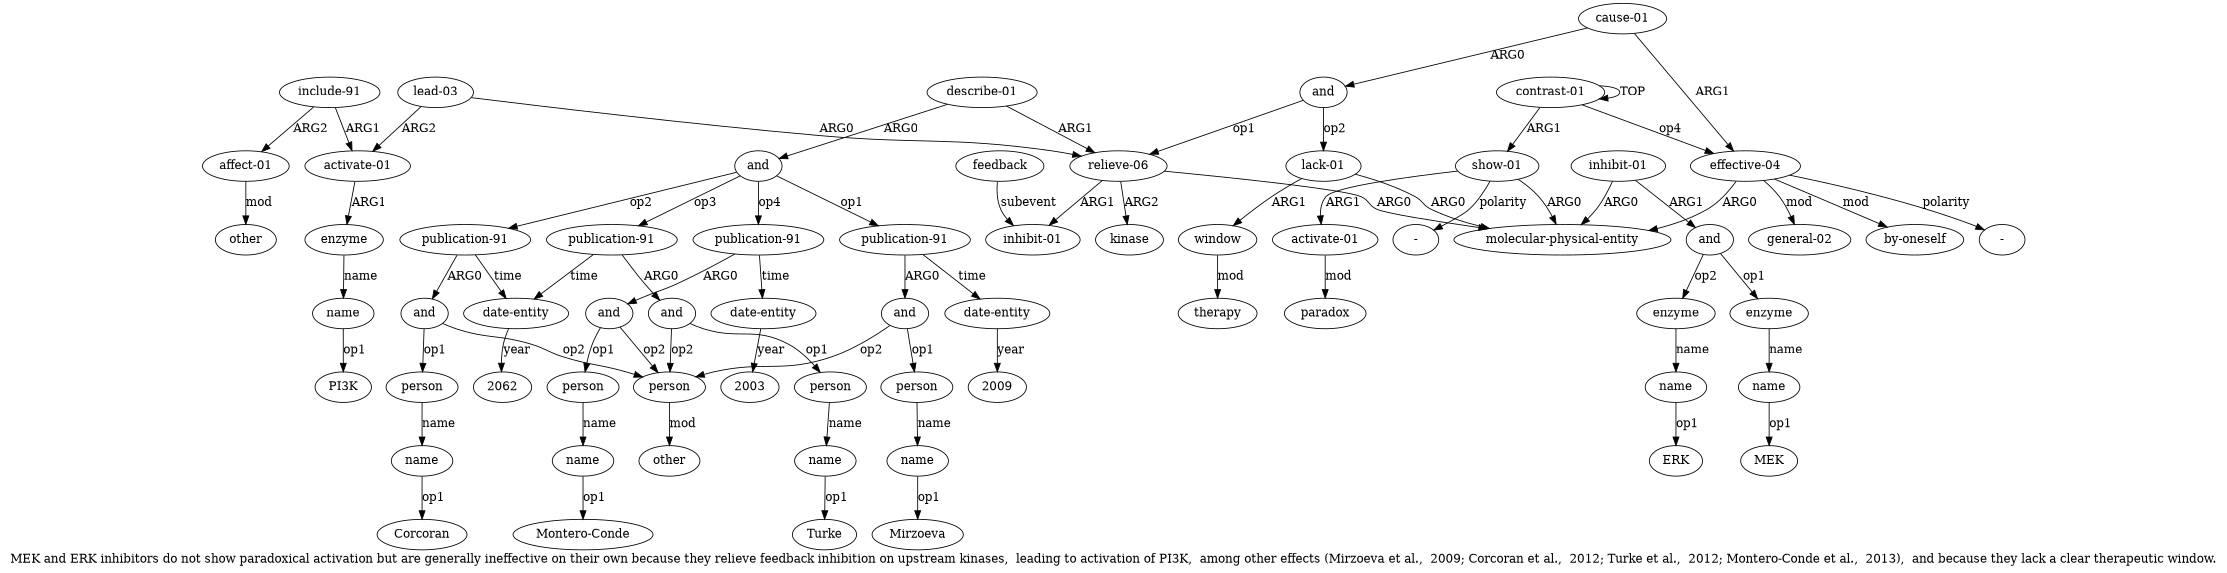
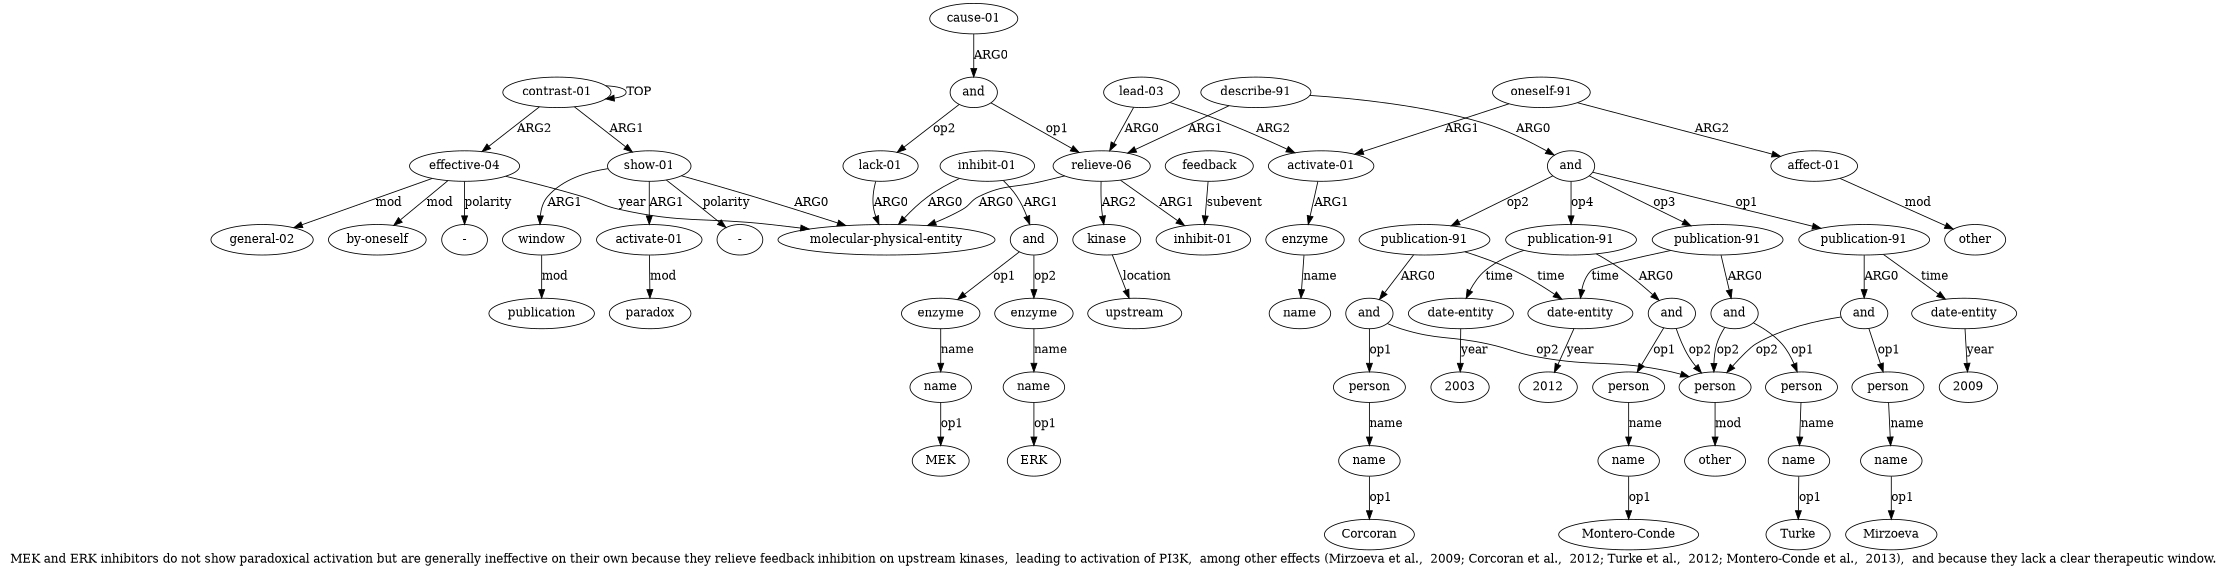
(1681, 89) -> none
(330, 92) -> (1541, 92)
(982, 92) -> (1256, 92)
(1670, 129) -> (534, 129)
(1270, 198) -> (566, 182)
(1740, 203) -> (632, 203)
none -> (1135, 313)
(1218, 313) -> (542, 313)
(343, 387) -> none
(503, 387) -> (1548, 387)
